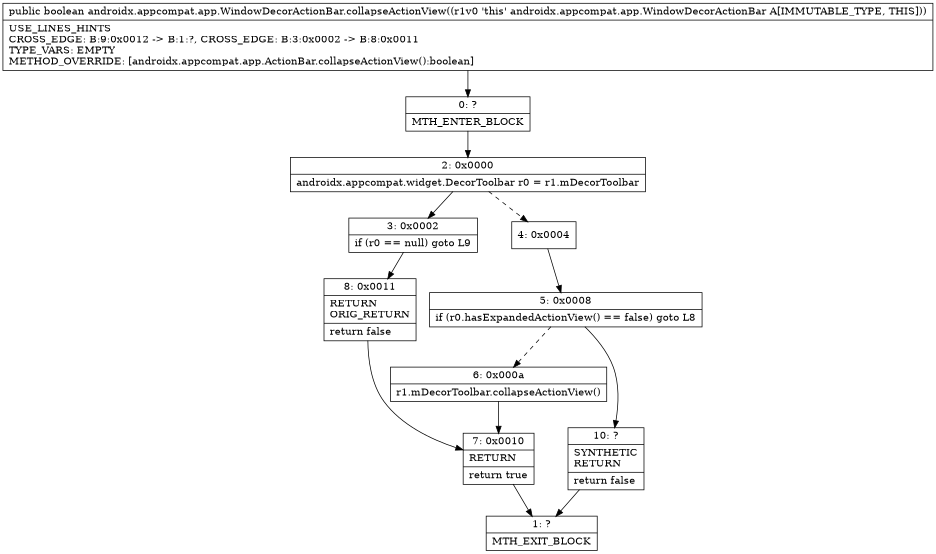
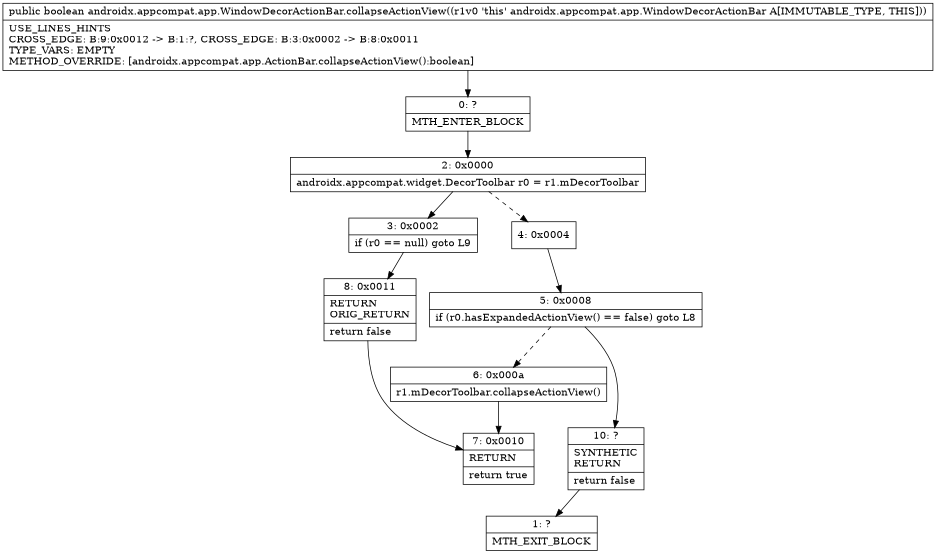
(521, 497) -> none
